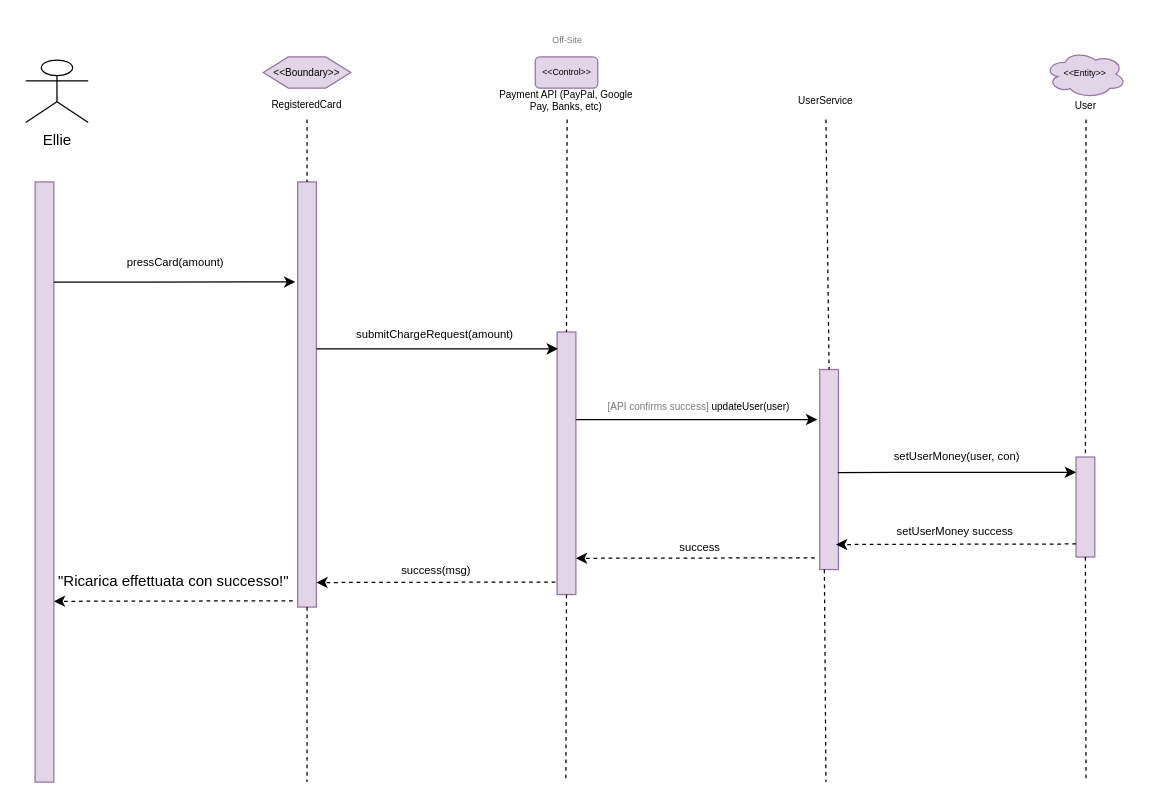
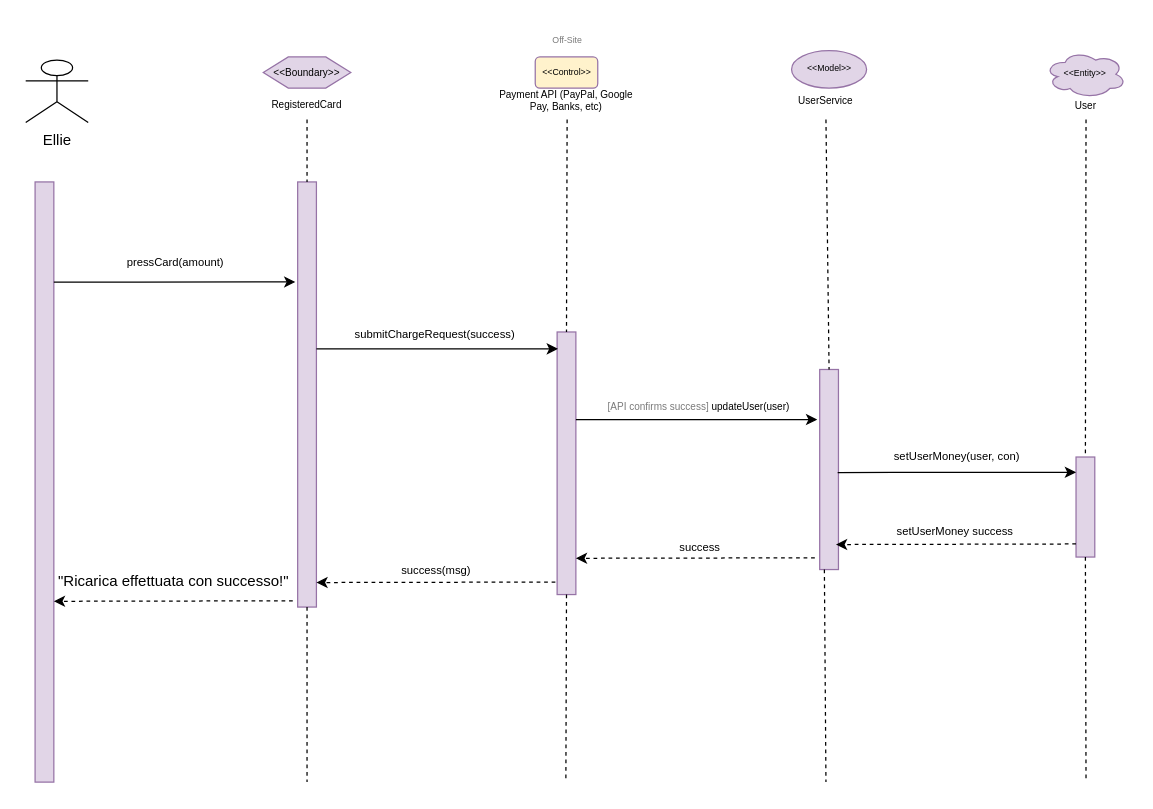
none -> (829, 69)
(566, 73) -> (566, 73)
(435, 334) -> (435, 334)
